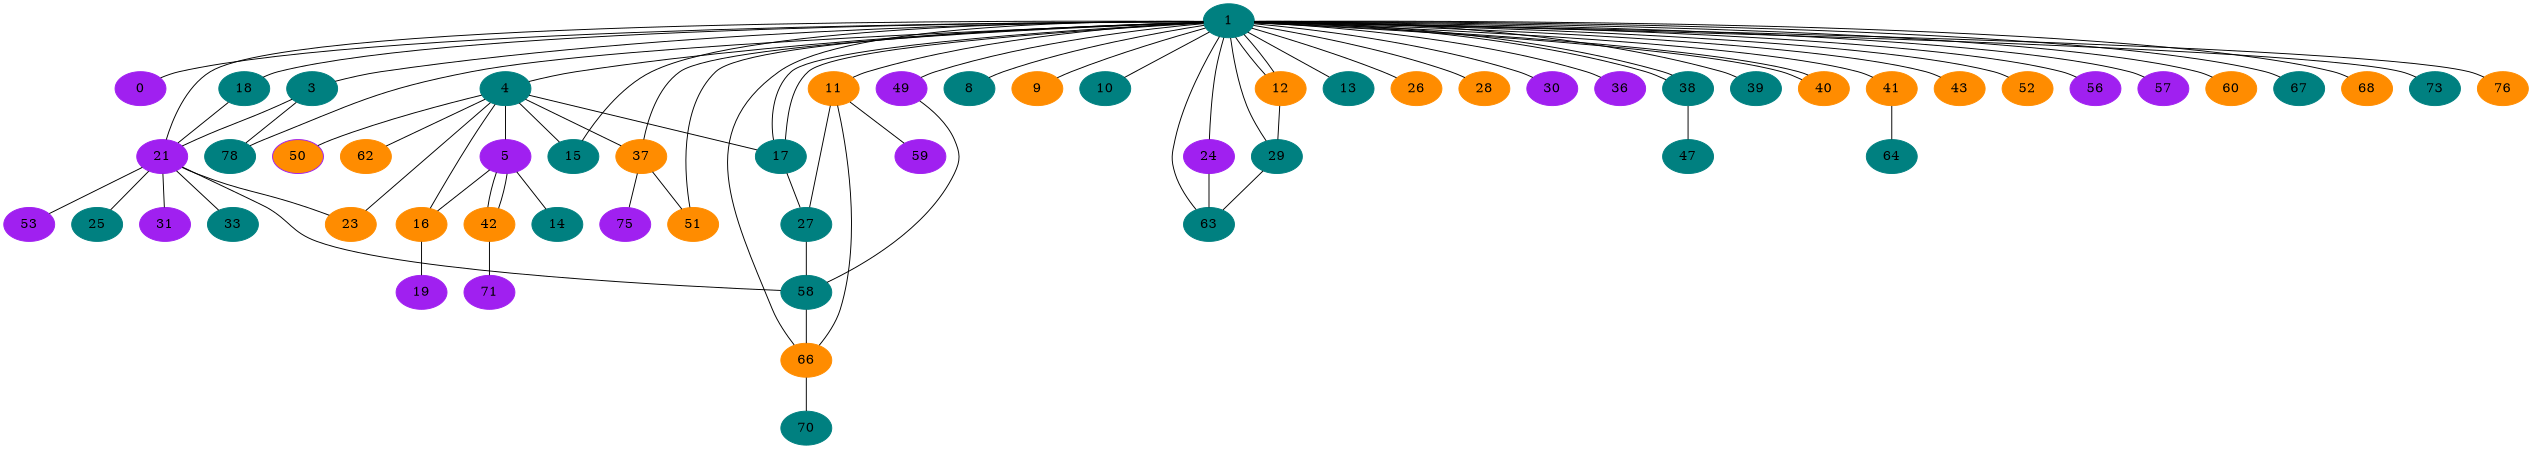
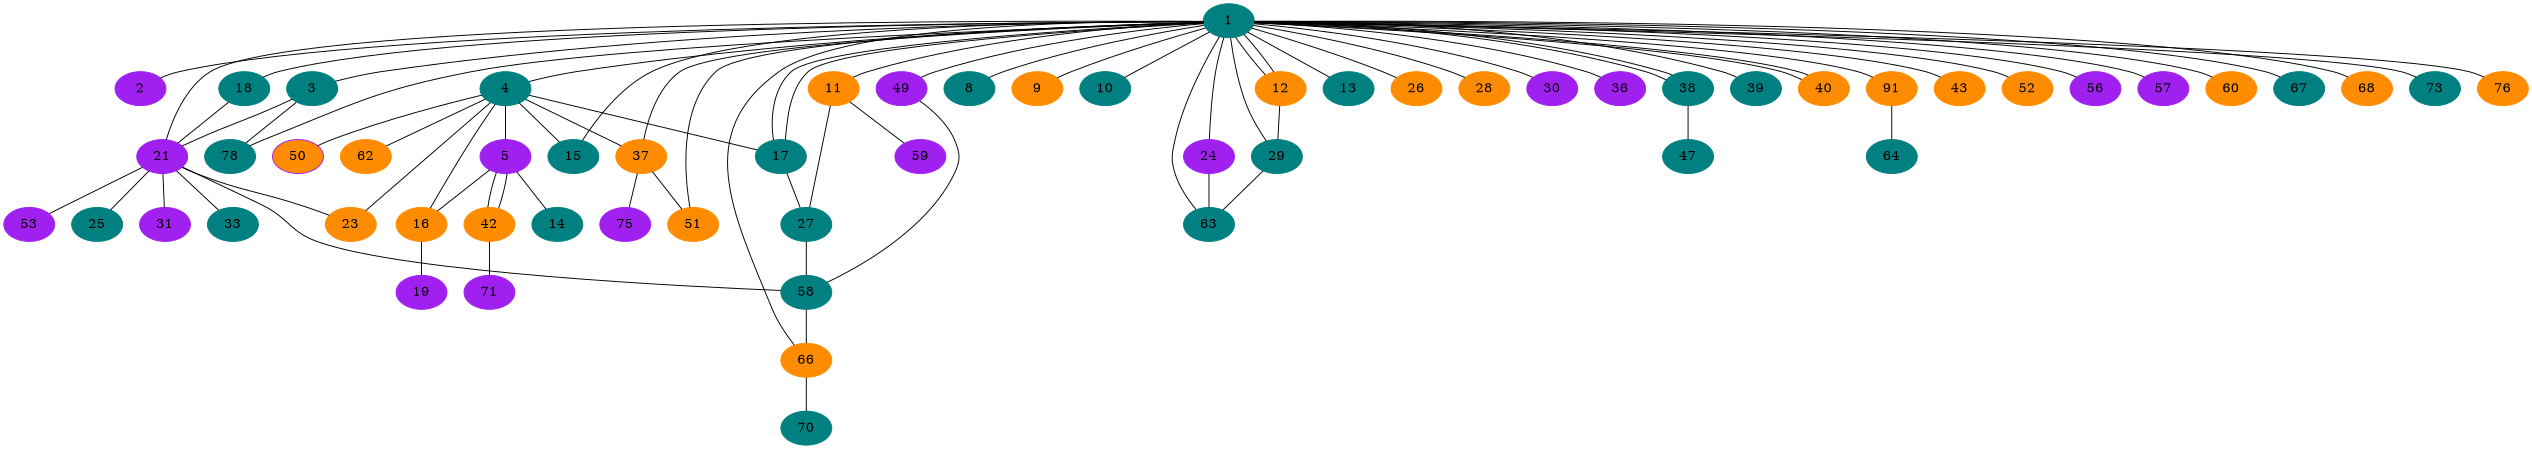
(141, 89) -> (141, 89)
(1892, 89) -> (1892, 89)
(851, 228) -> none
